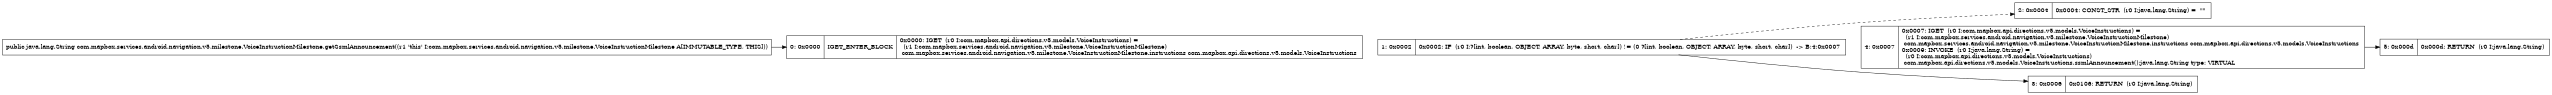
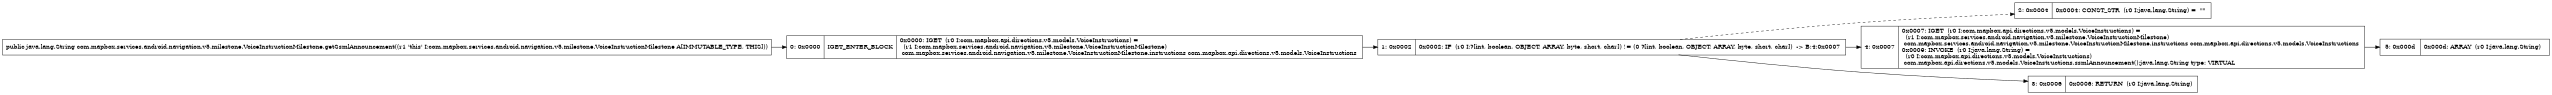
none -> (1368, 47)
none -> (1851, 47)
(2483, 47) -> (2483, 47)
(2132, 84) -> (2132, 84)
